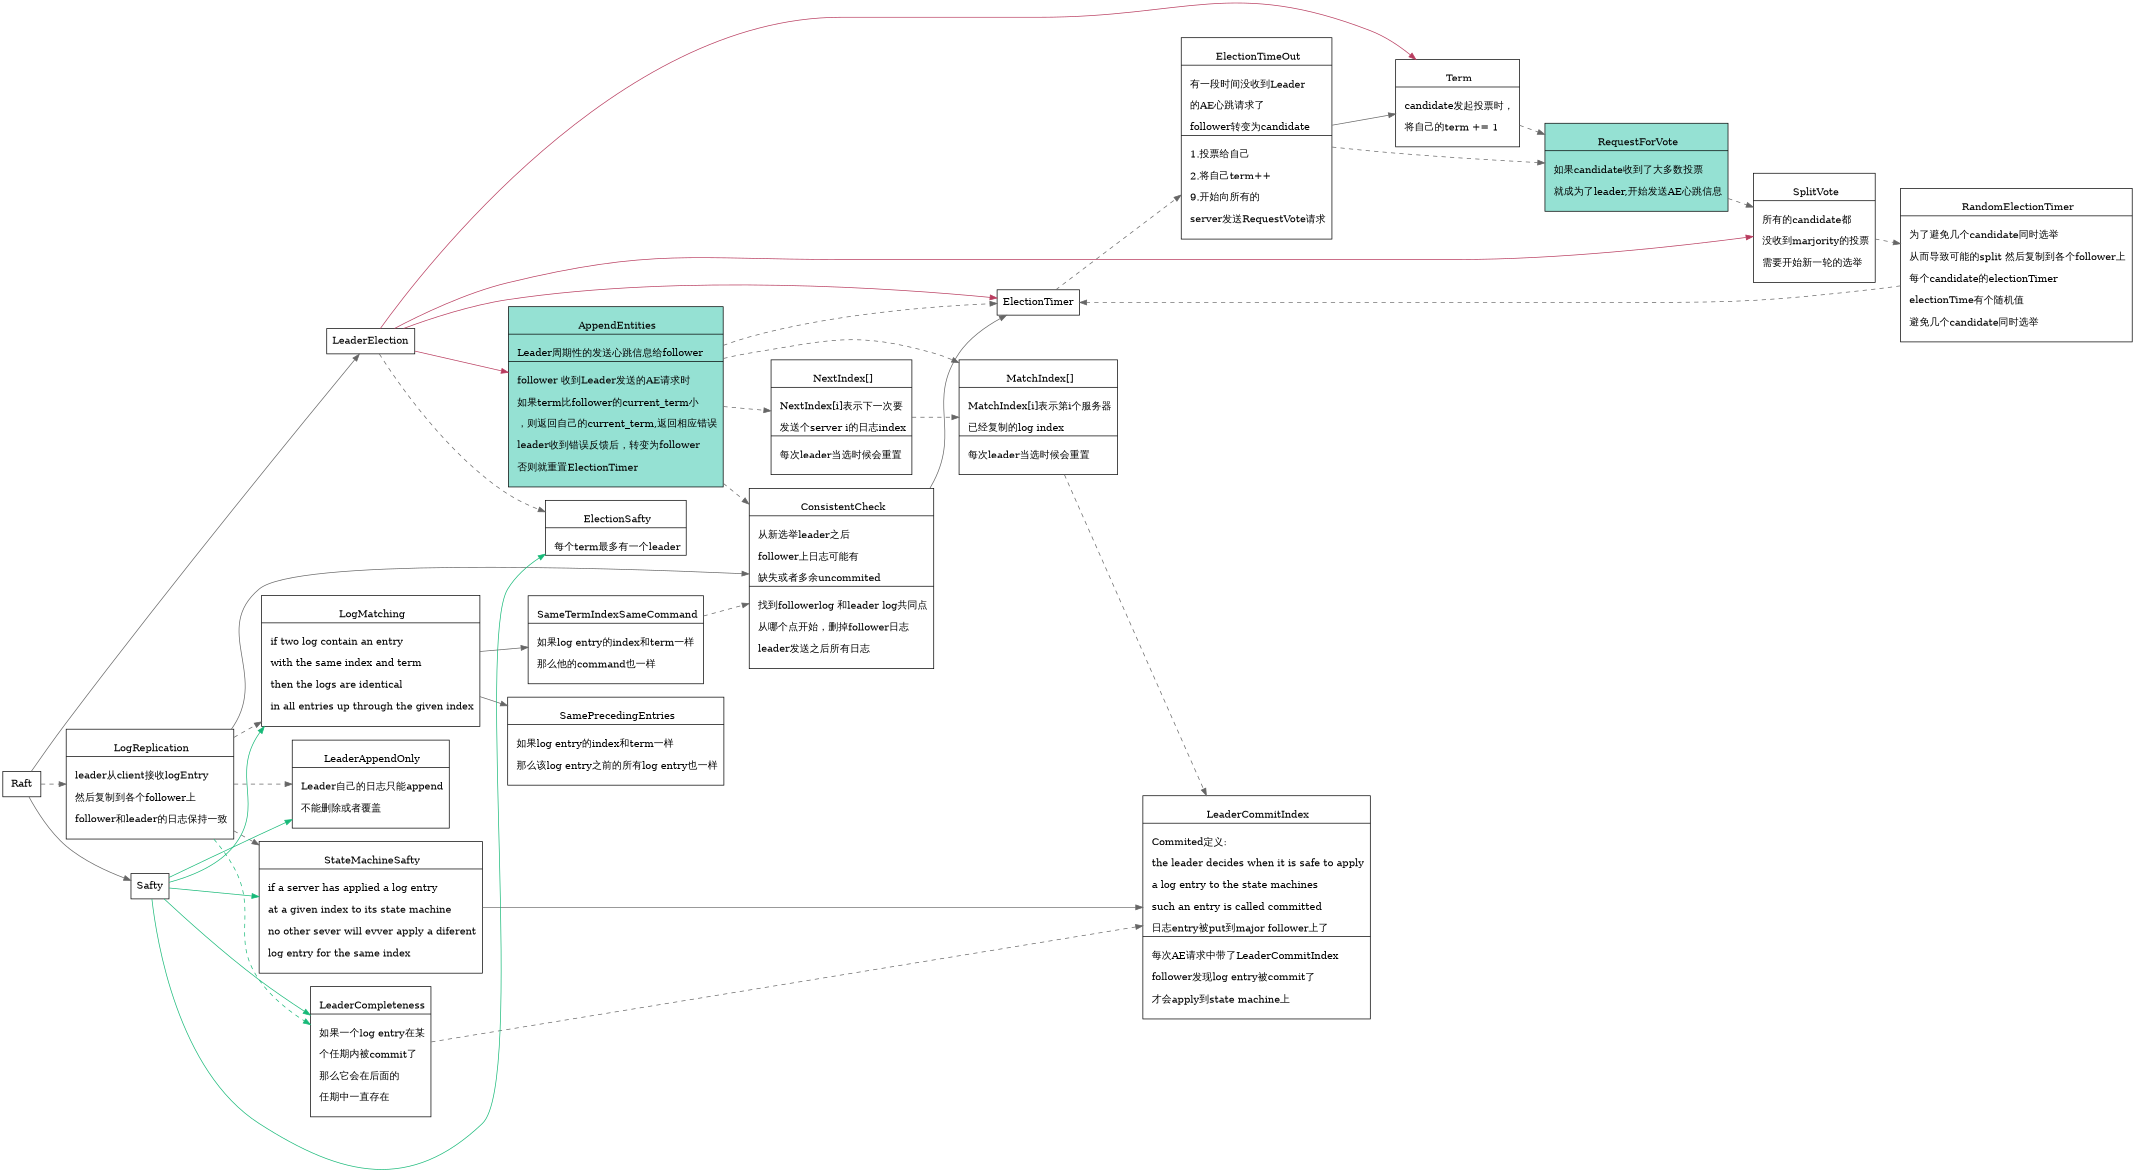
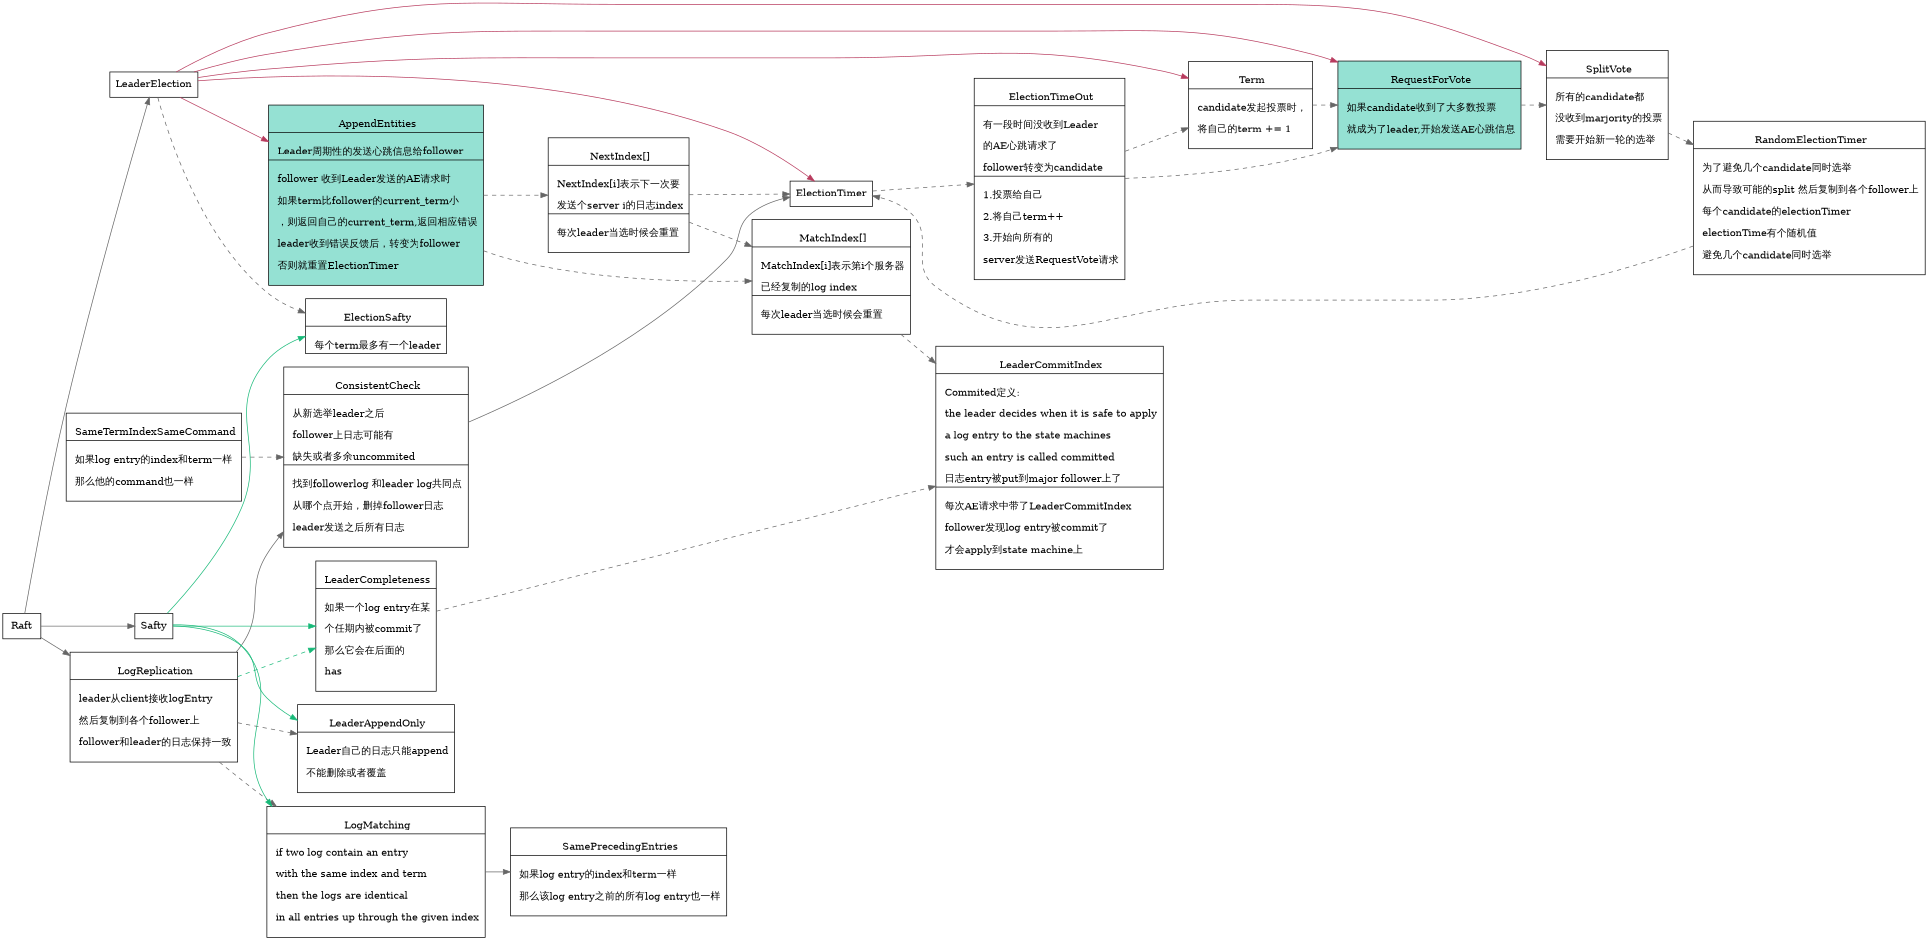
none -> (762, 31)
(1360, 120) -> (1154, 141)
(1223, 198) -> (1016, 238)
(855, 316) -> (736, 194)
(733, 492) -> none
(503, 649) -> none
(50, 784) -> (52, 645)
(371, 907) -> none
(353, 1097) -> (332, 672)
